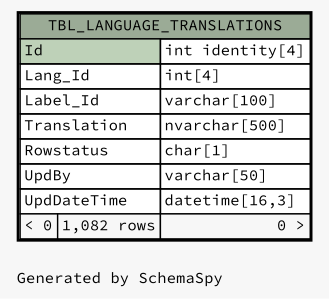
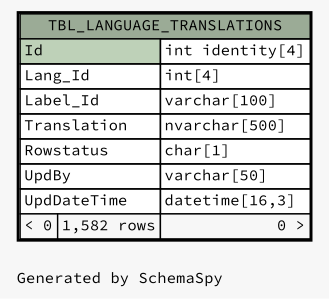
(109, 226) -> (109, 226)
